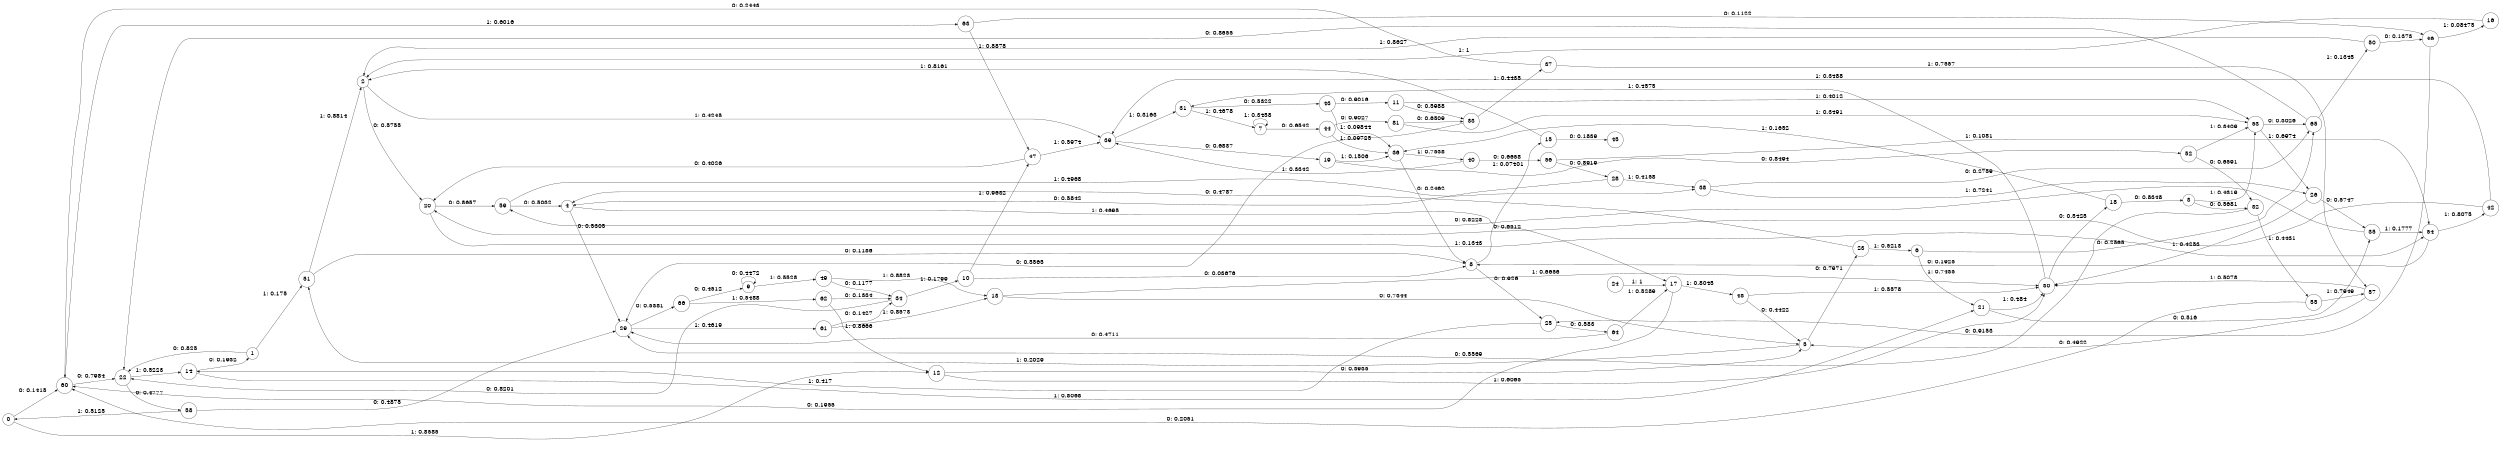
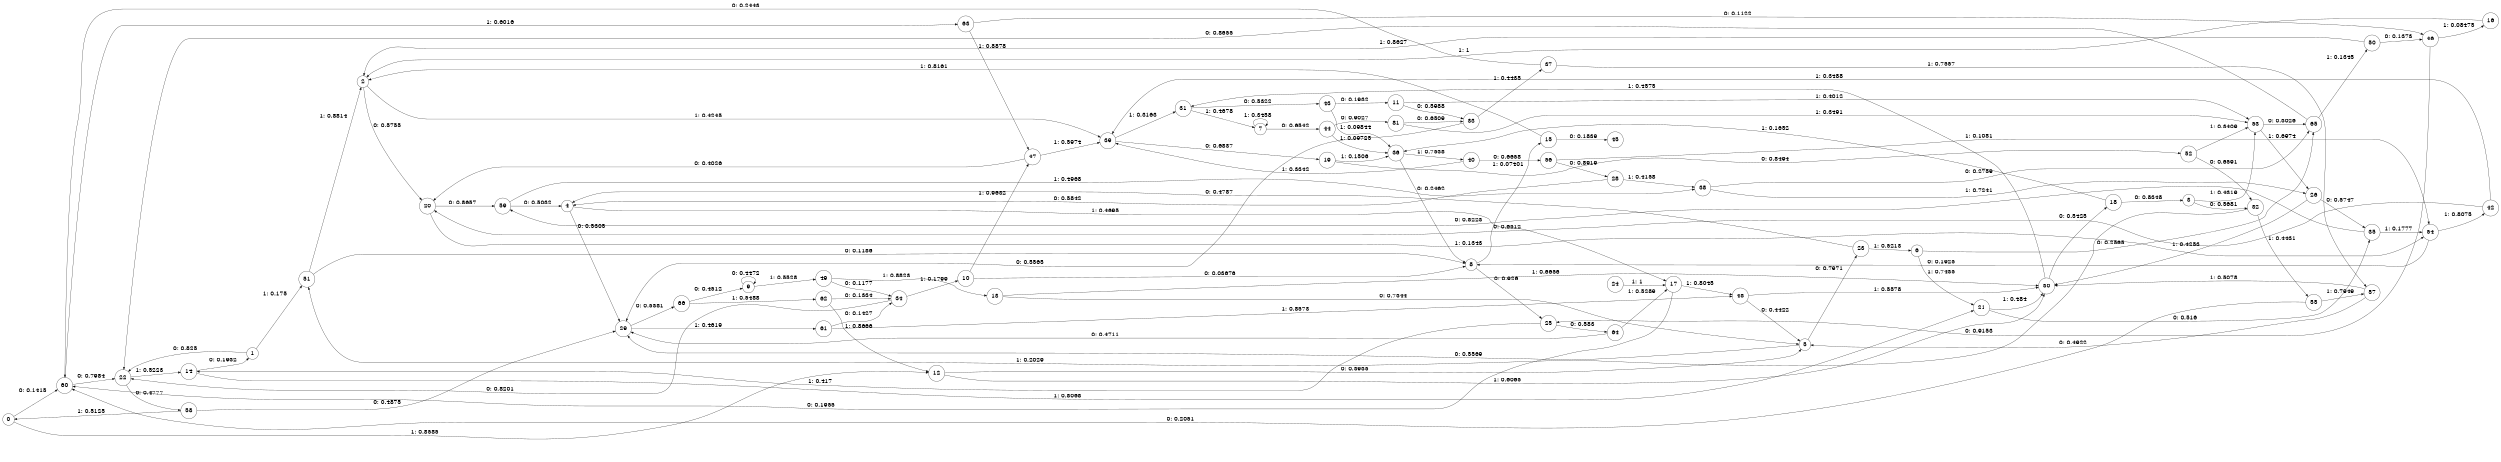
(1357, 100) -> (1357, 100)
(909, 317) -> (1281, 313)
